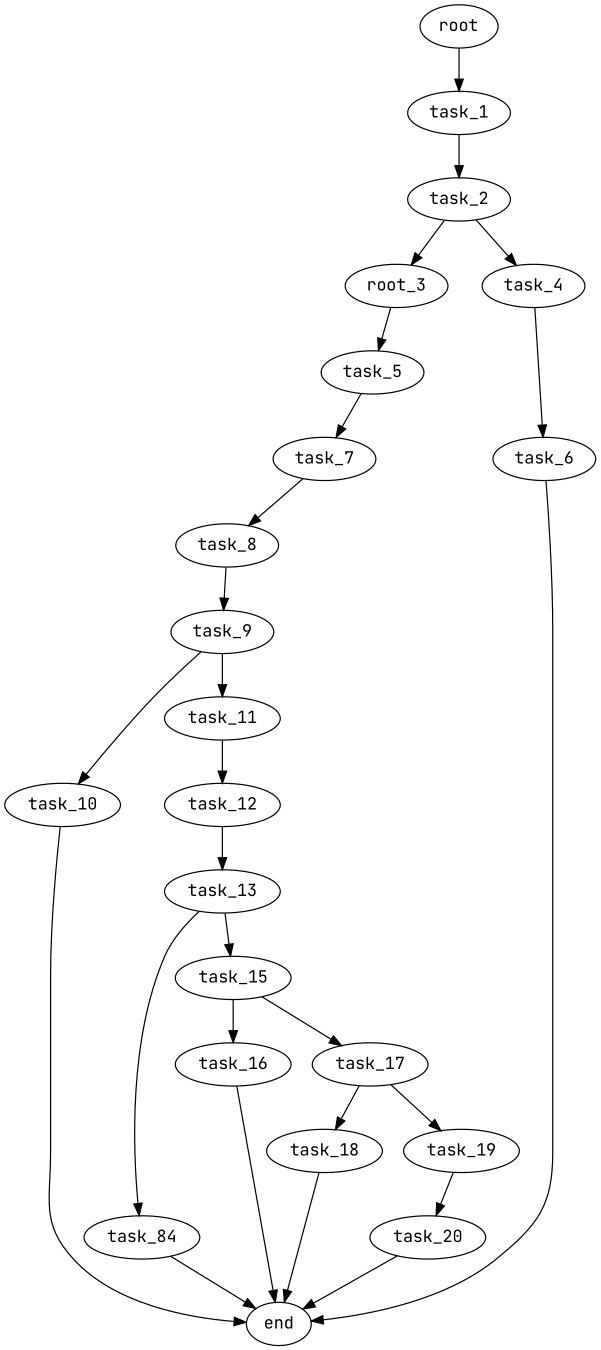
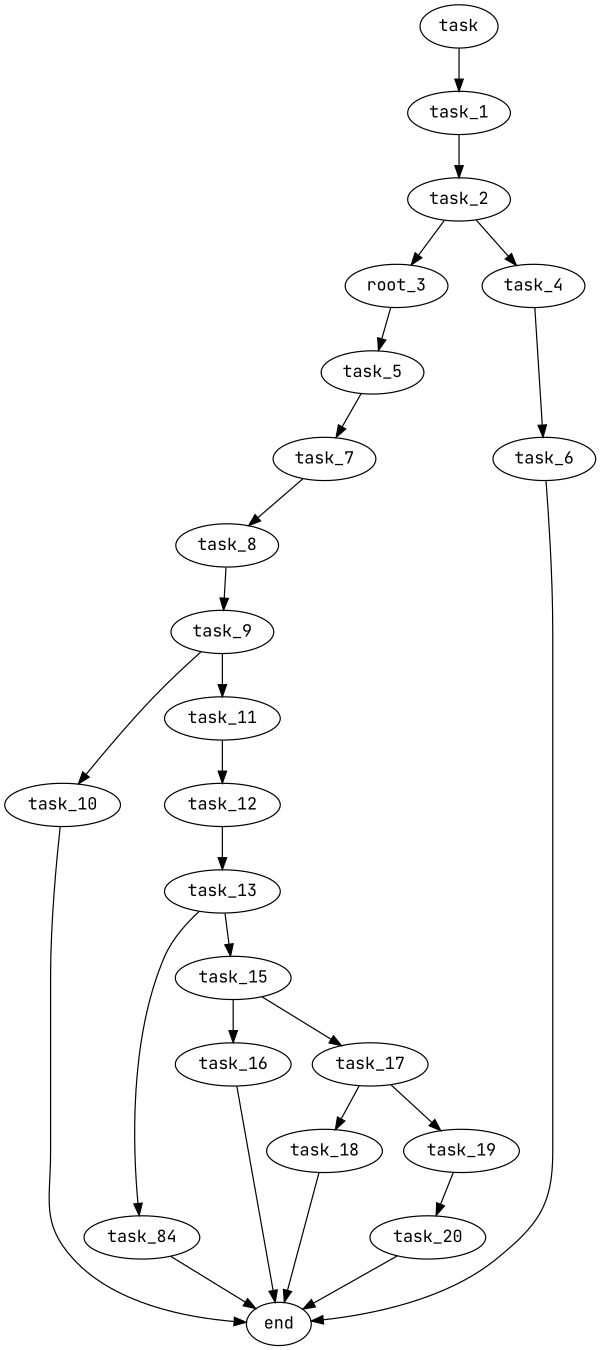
(459, 26) -> (459, 26)
